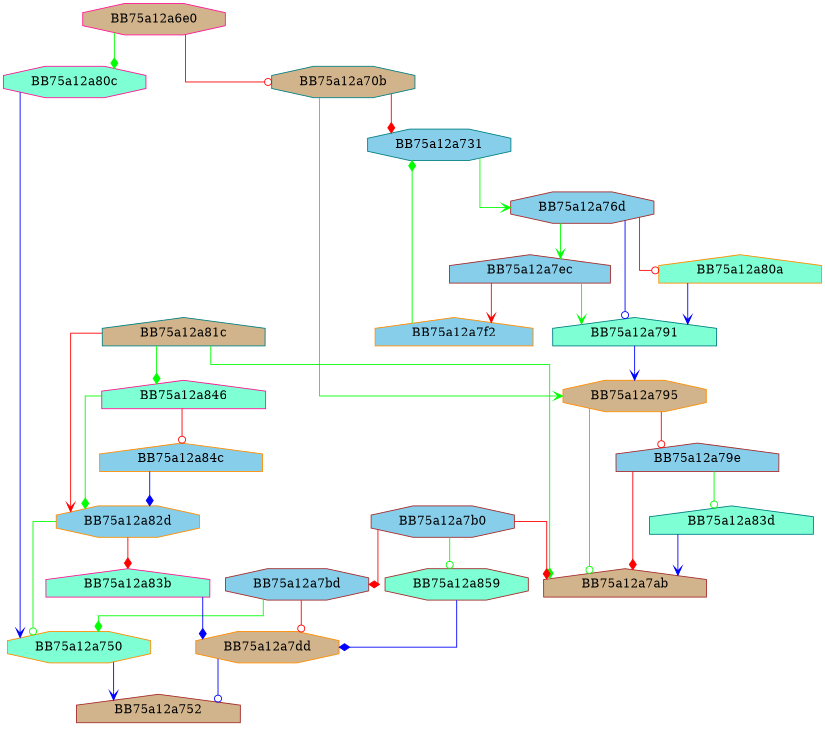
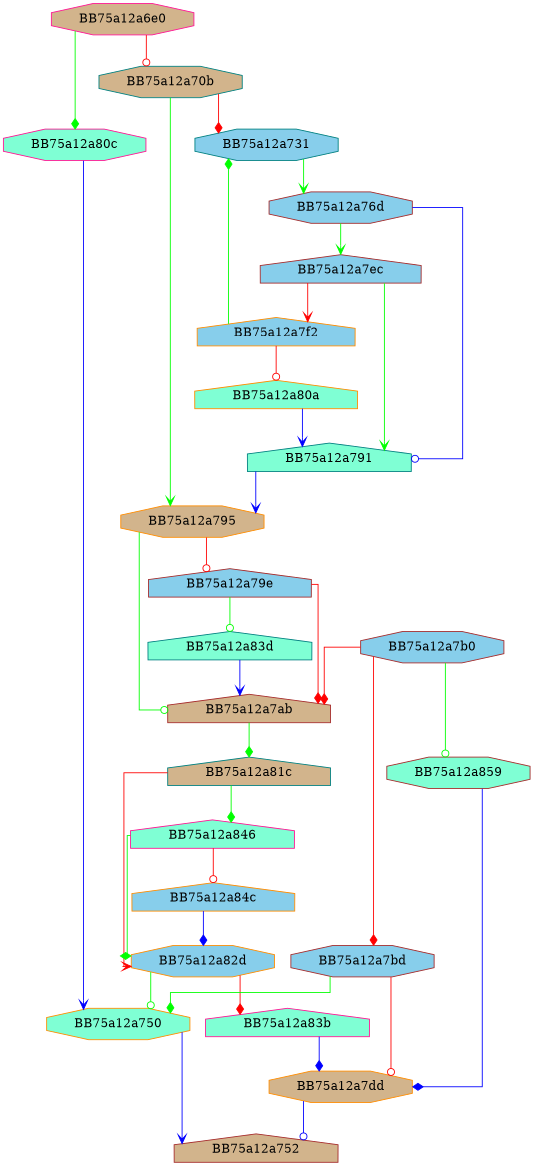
(640, 250) -> (276, 360)
(473, 365) -> (249, 735)
